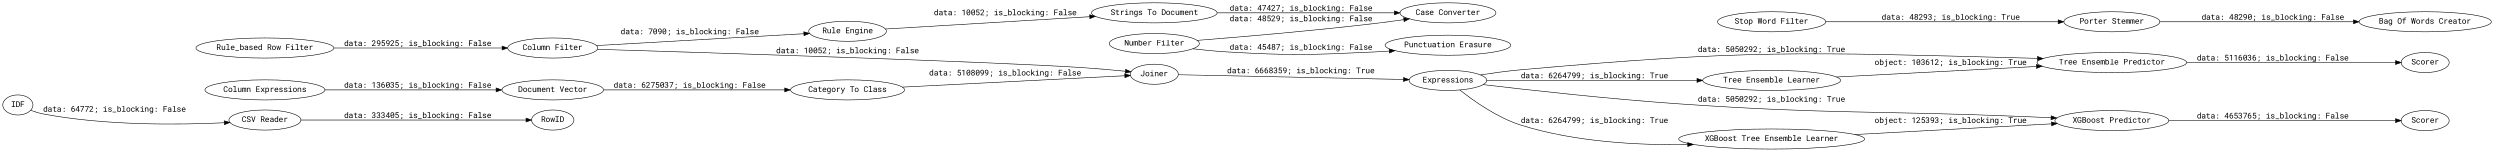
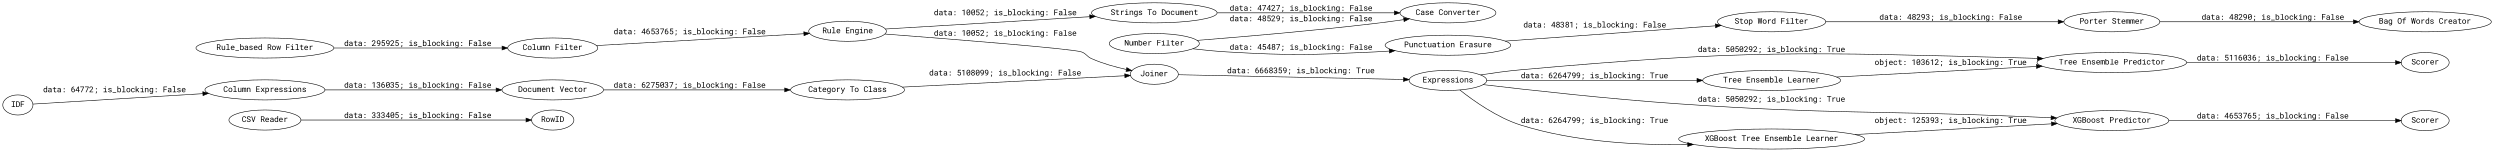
(1951, 18) -> (1951, 18)
(690, 32) -> (690, 32)
none -> (1610, 33)
(861, 58) -> (1008, 44)
(127, 123) -> (118, 99)
